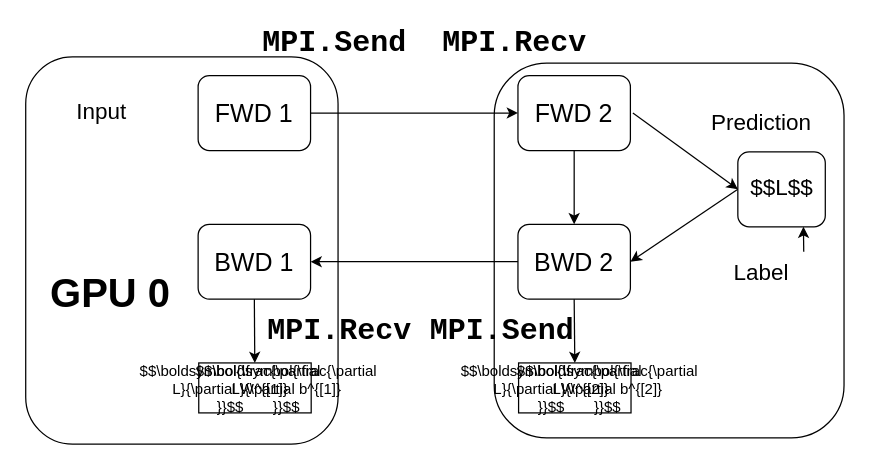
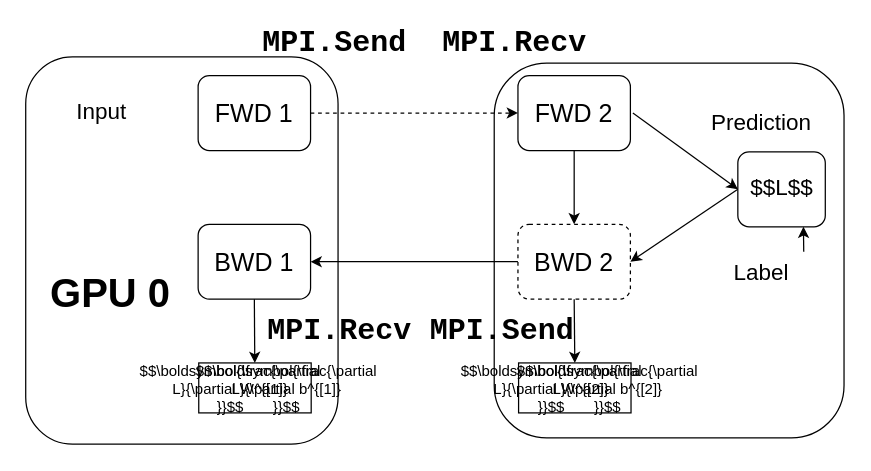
(409, 113) -> (409, 113)
(574, 262) -> (574, 262)
